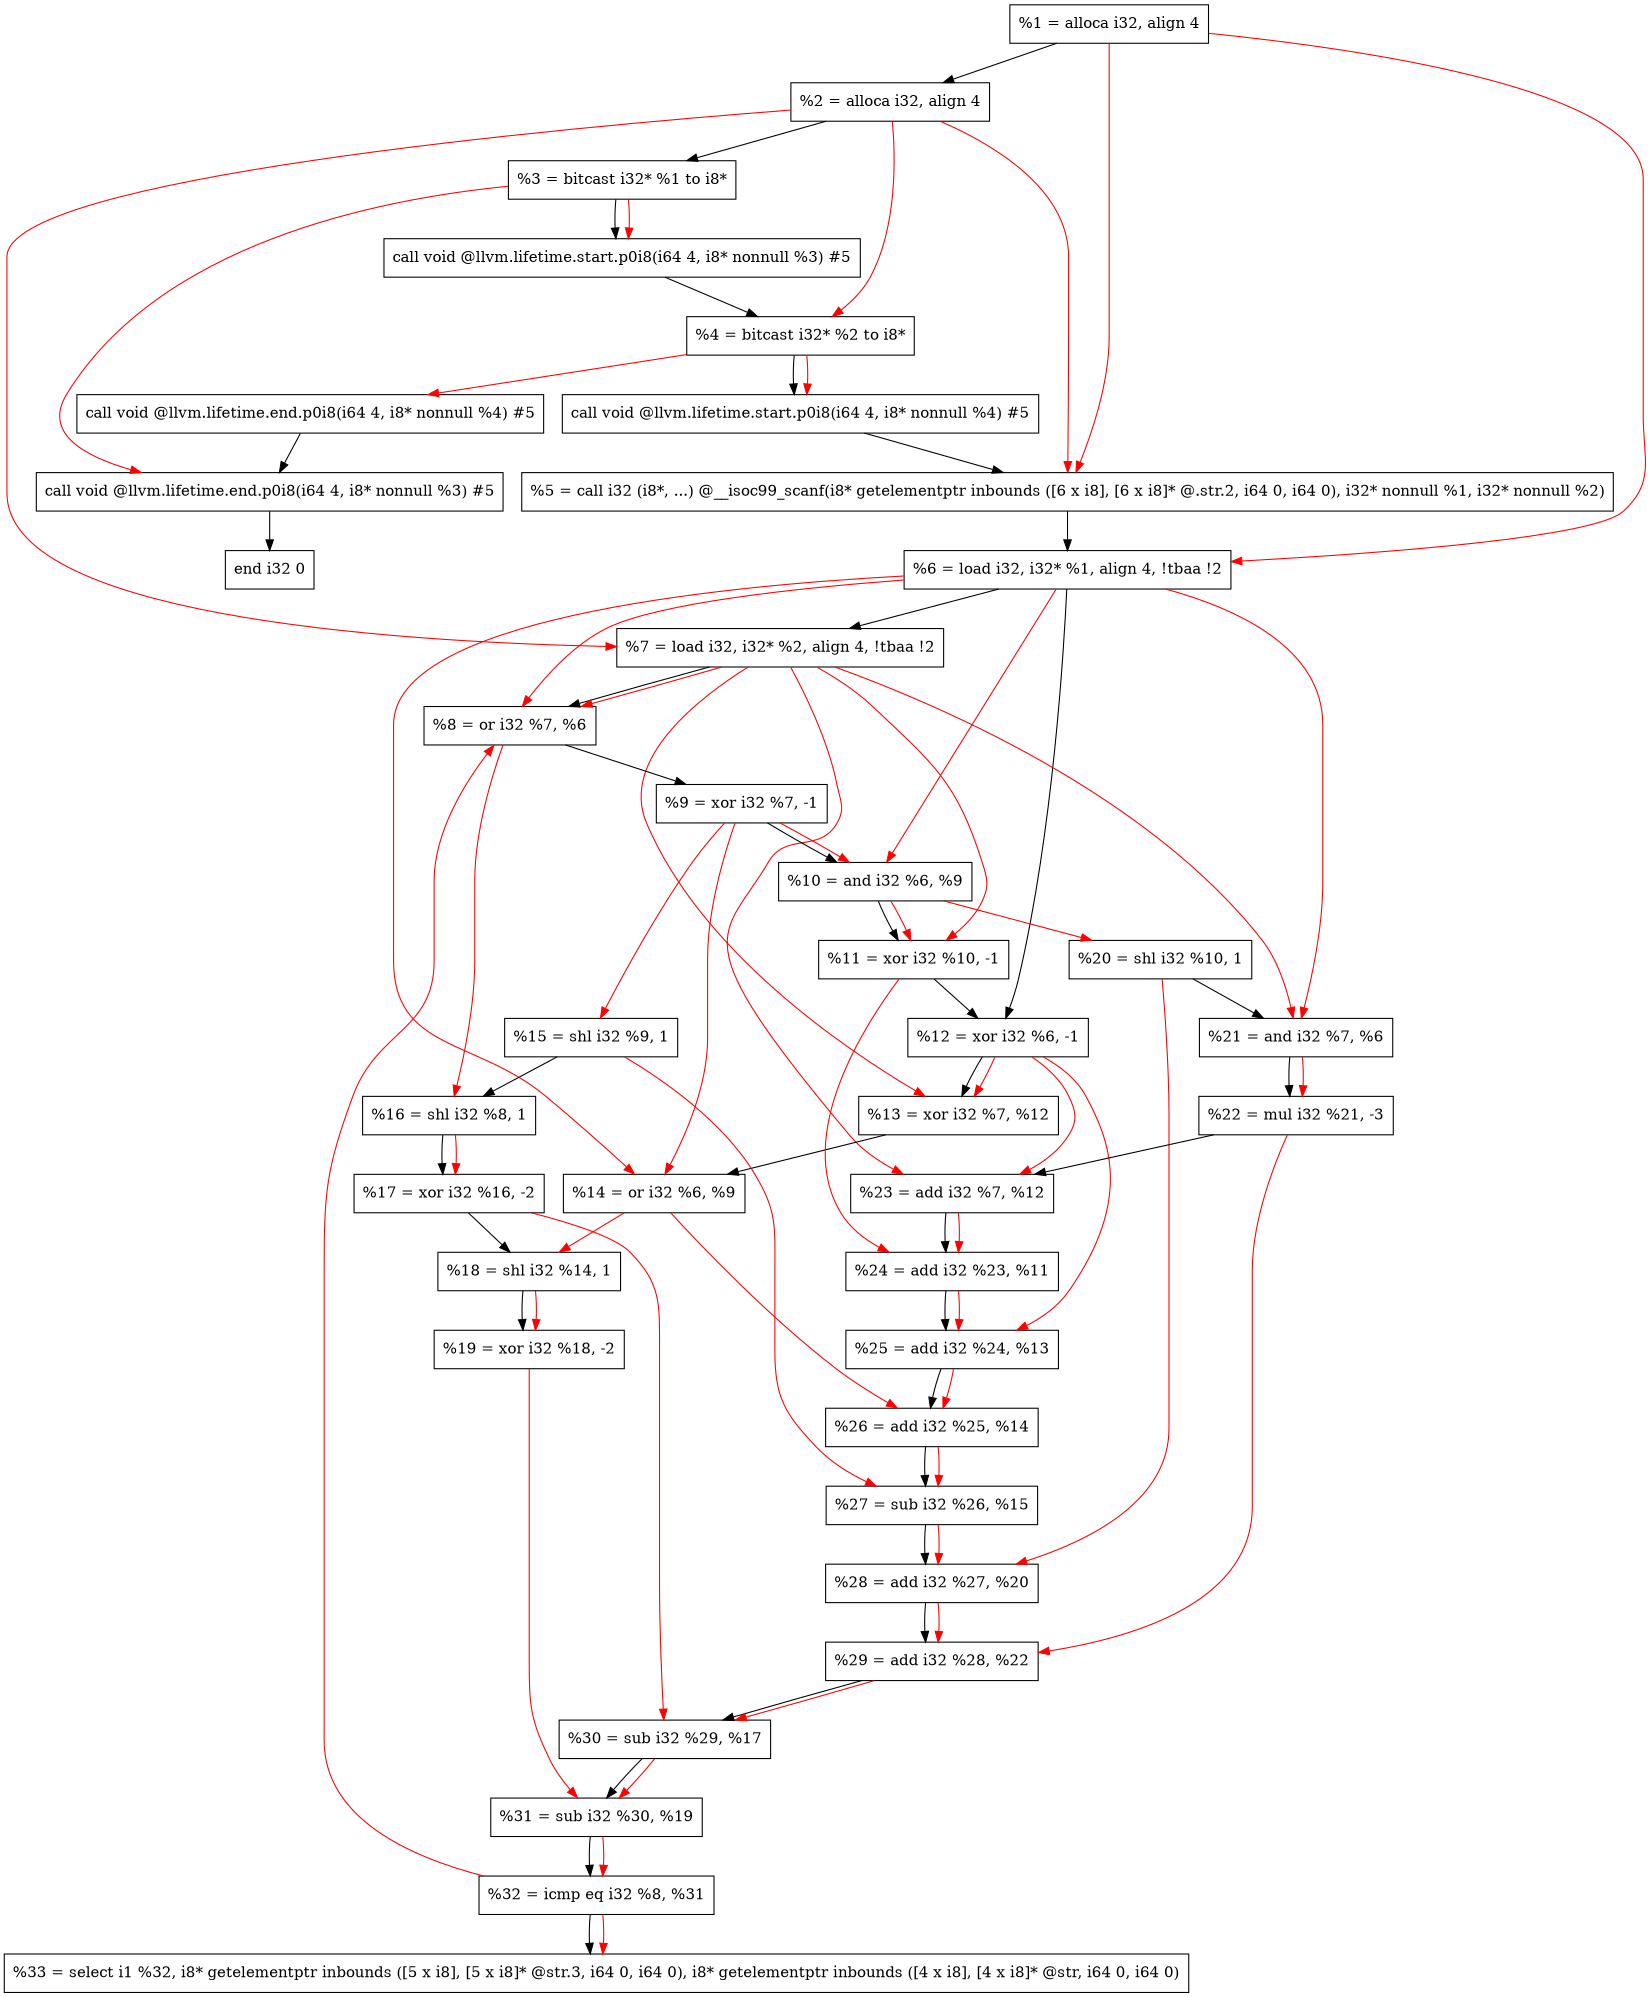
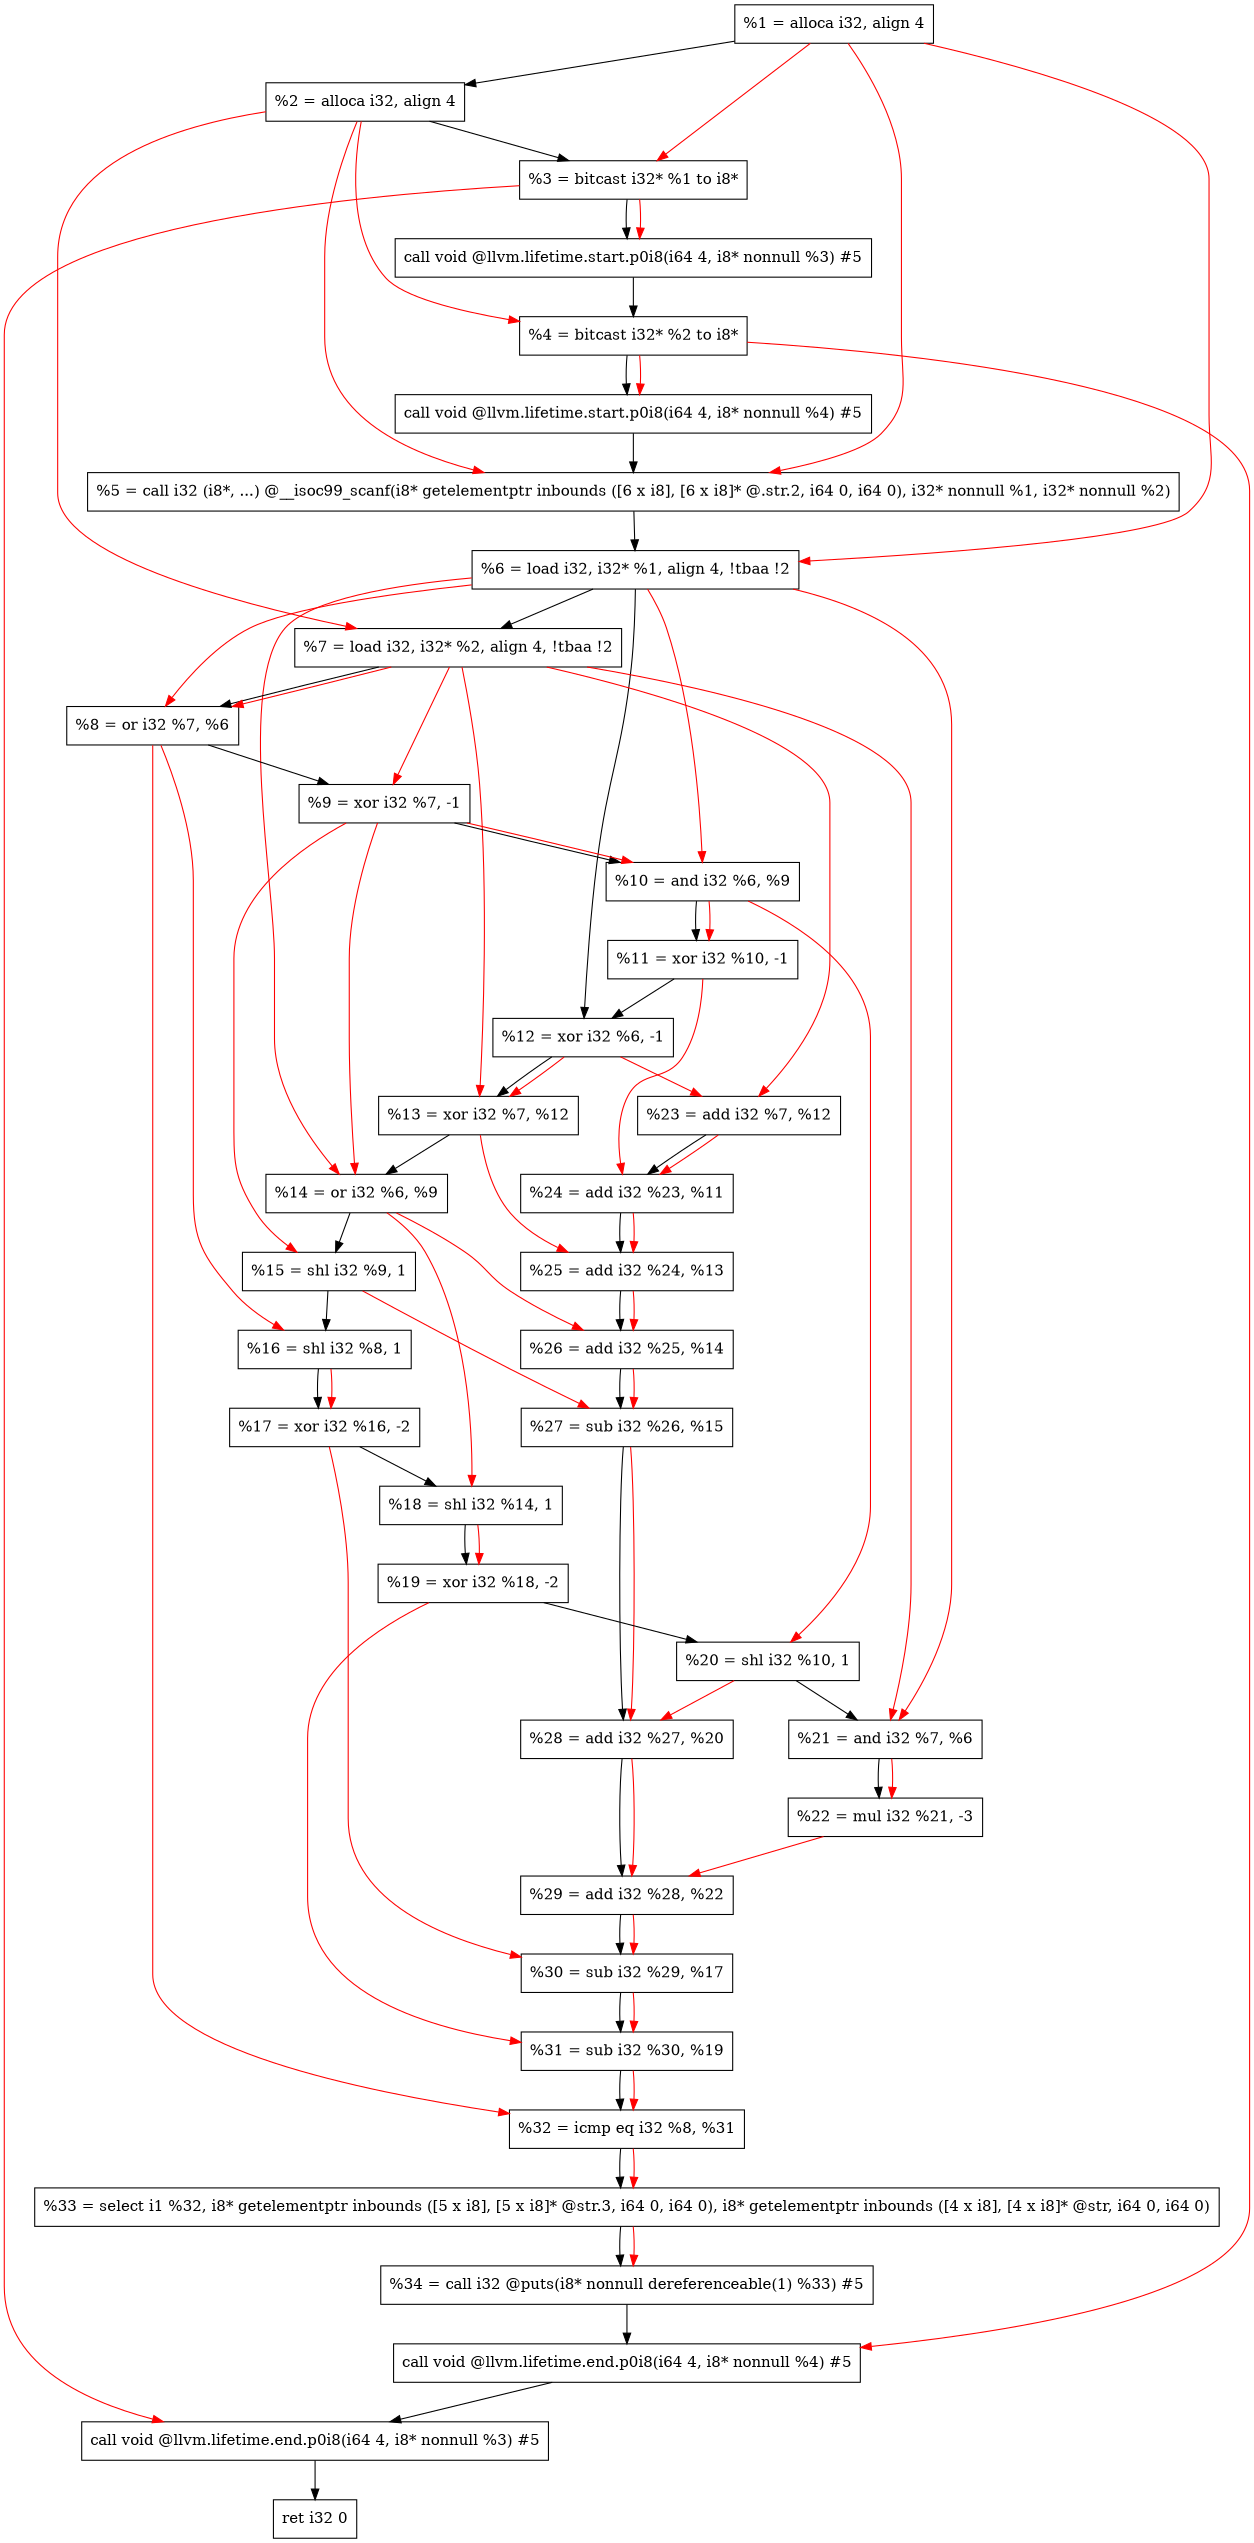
none -> (738, 99)
(270, 570) -> (315, 2519)
(945, 782) -> (424, 721)
(1130, 1153) -> none
(1109, 1194) -> (503, 1203)
none -> (345, 1228)
(324, 1338) -> (153, 1554)
none -> (611, 1620)
none -> (627, 2285)
